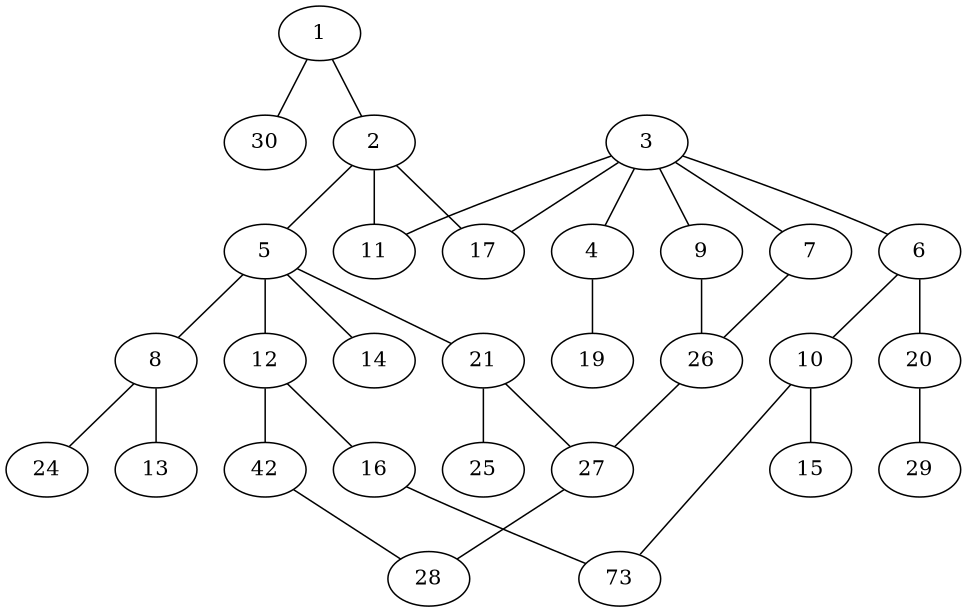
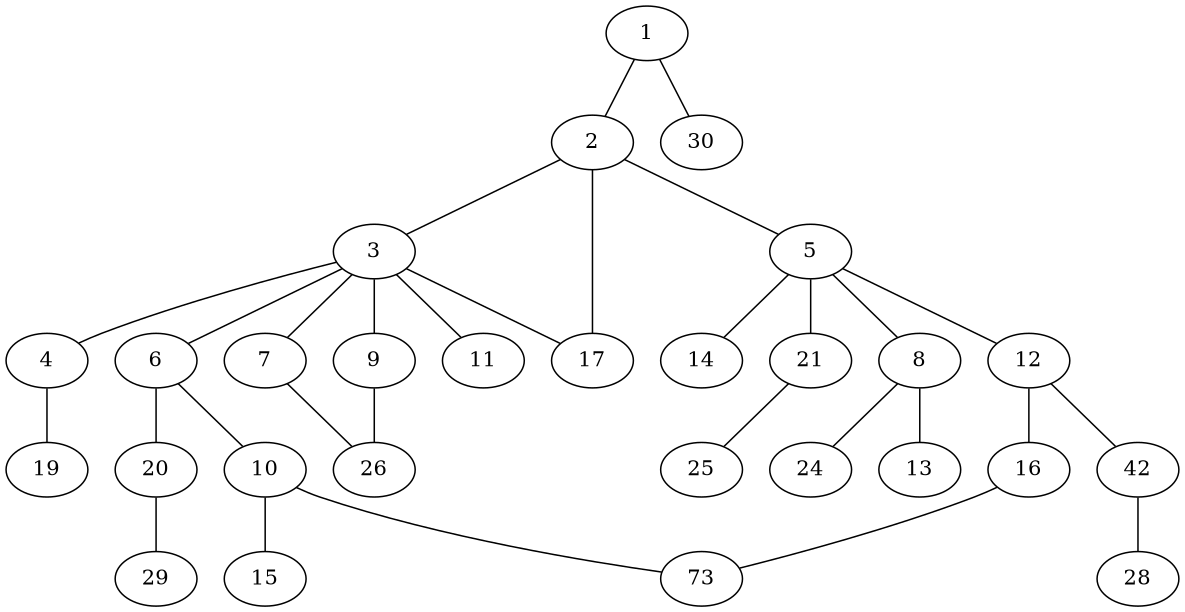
(374, 197) -> (483, 197)
(592, 470) -> none
